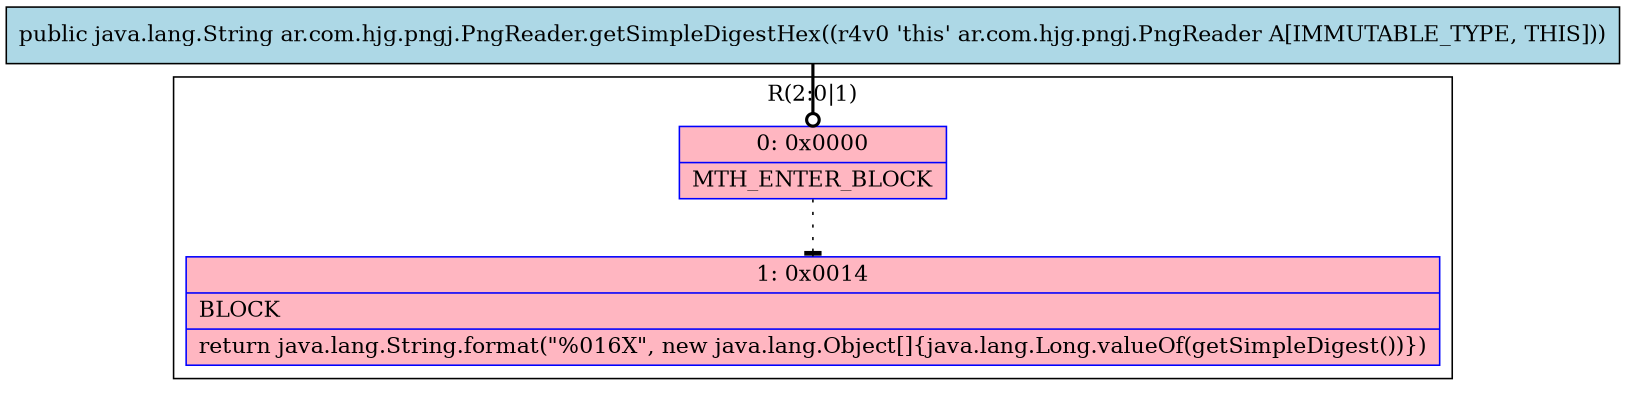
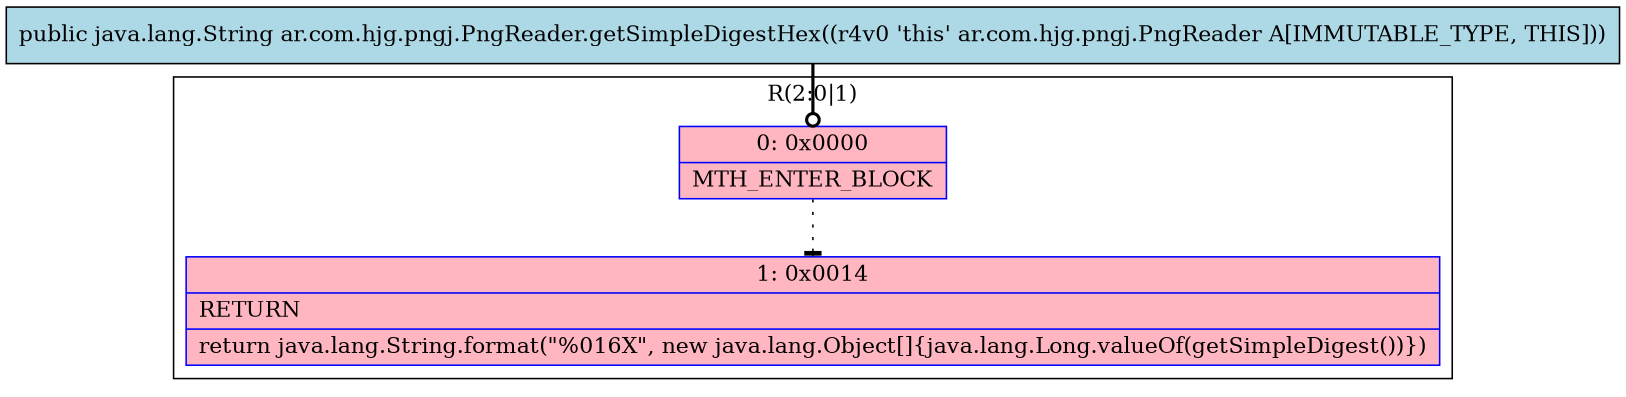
(240, 310) -> (250, 310)
